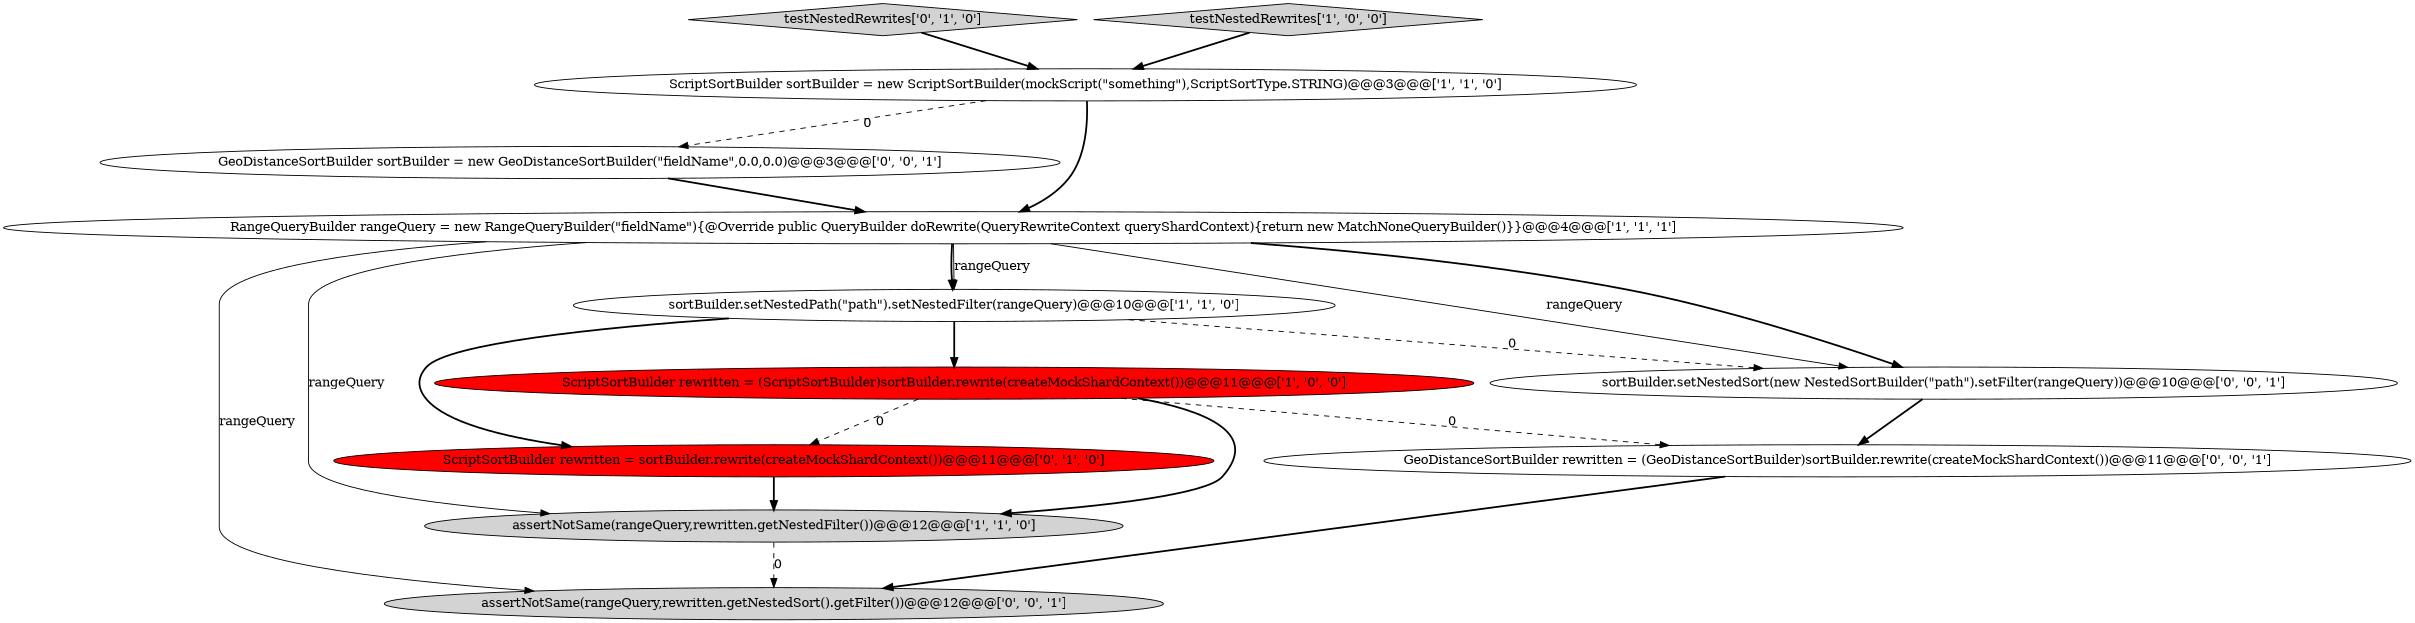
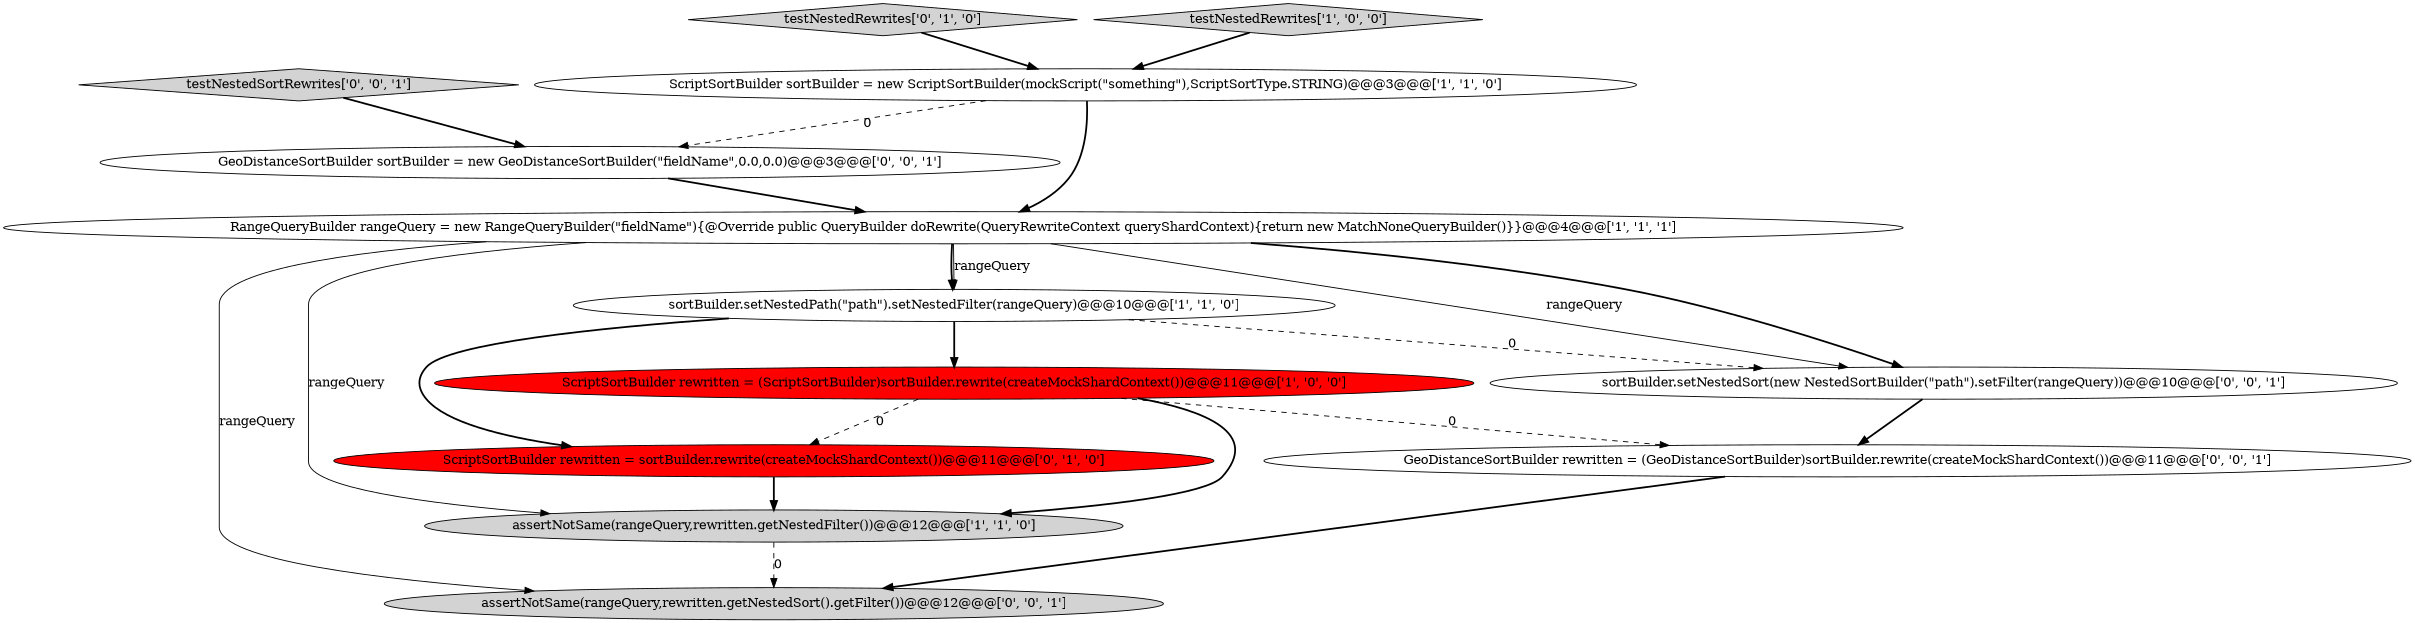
none -> (299, 85)
